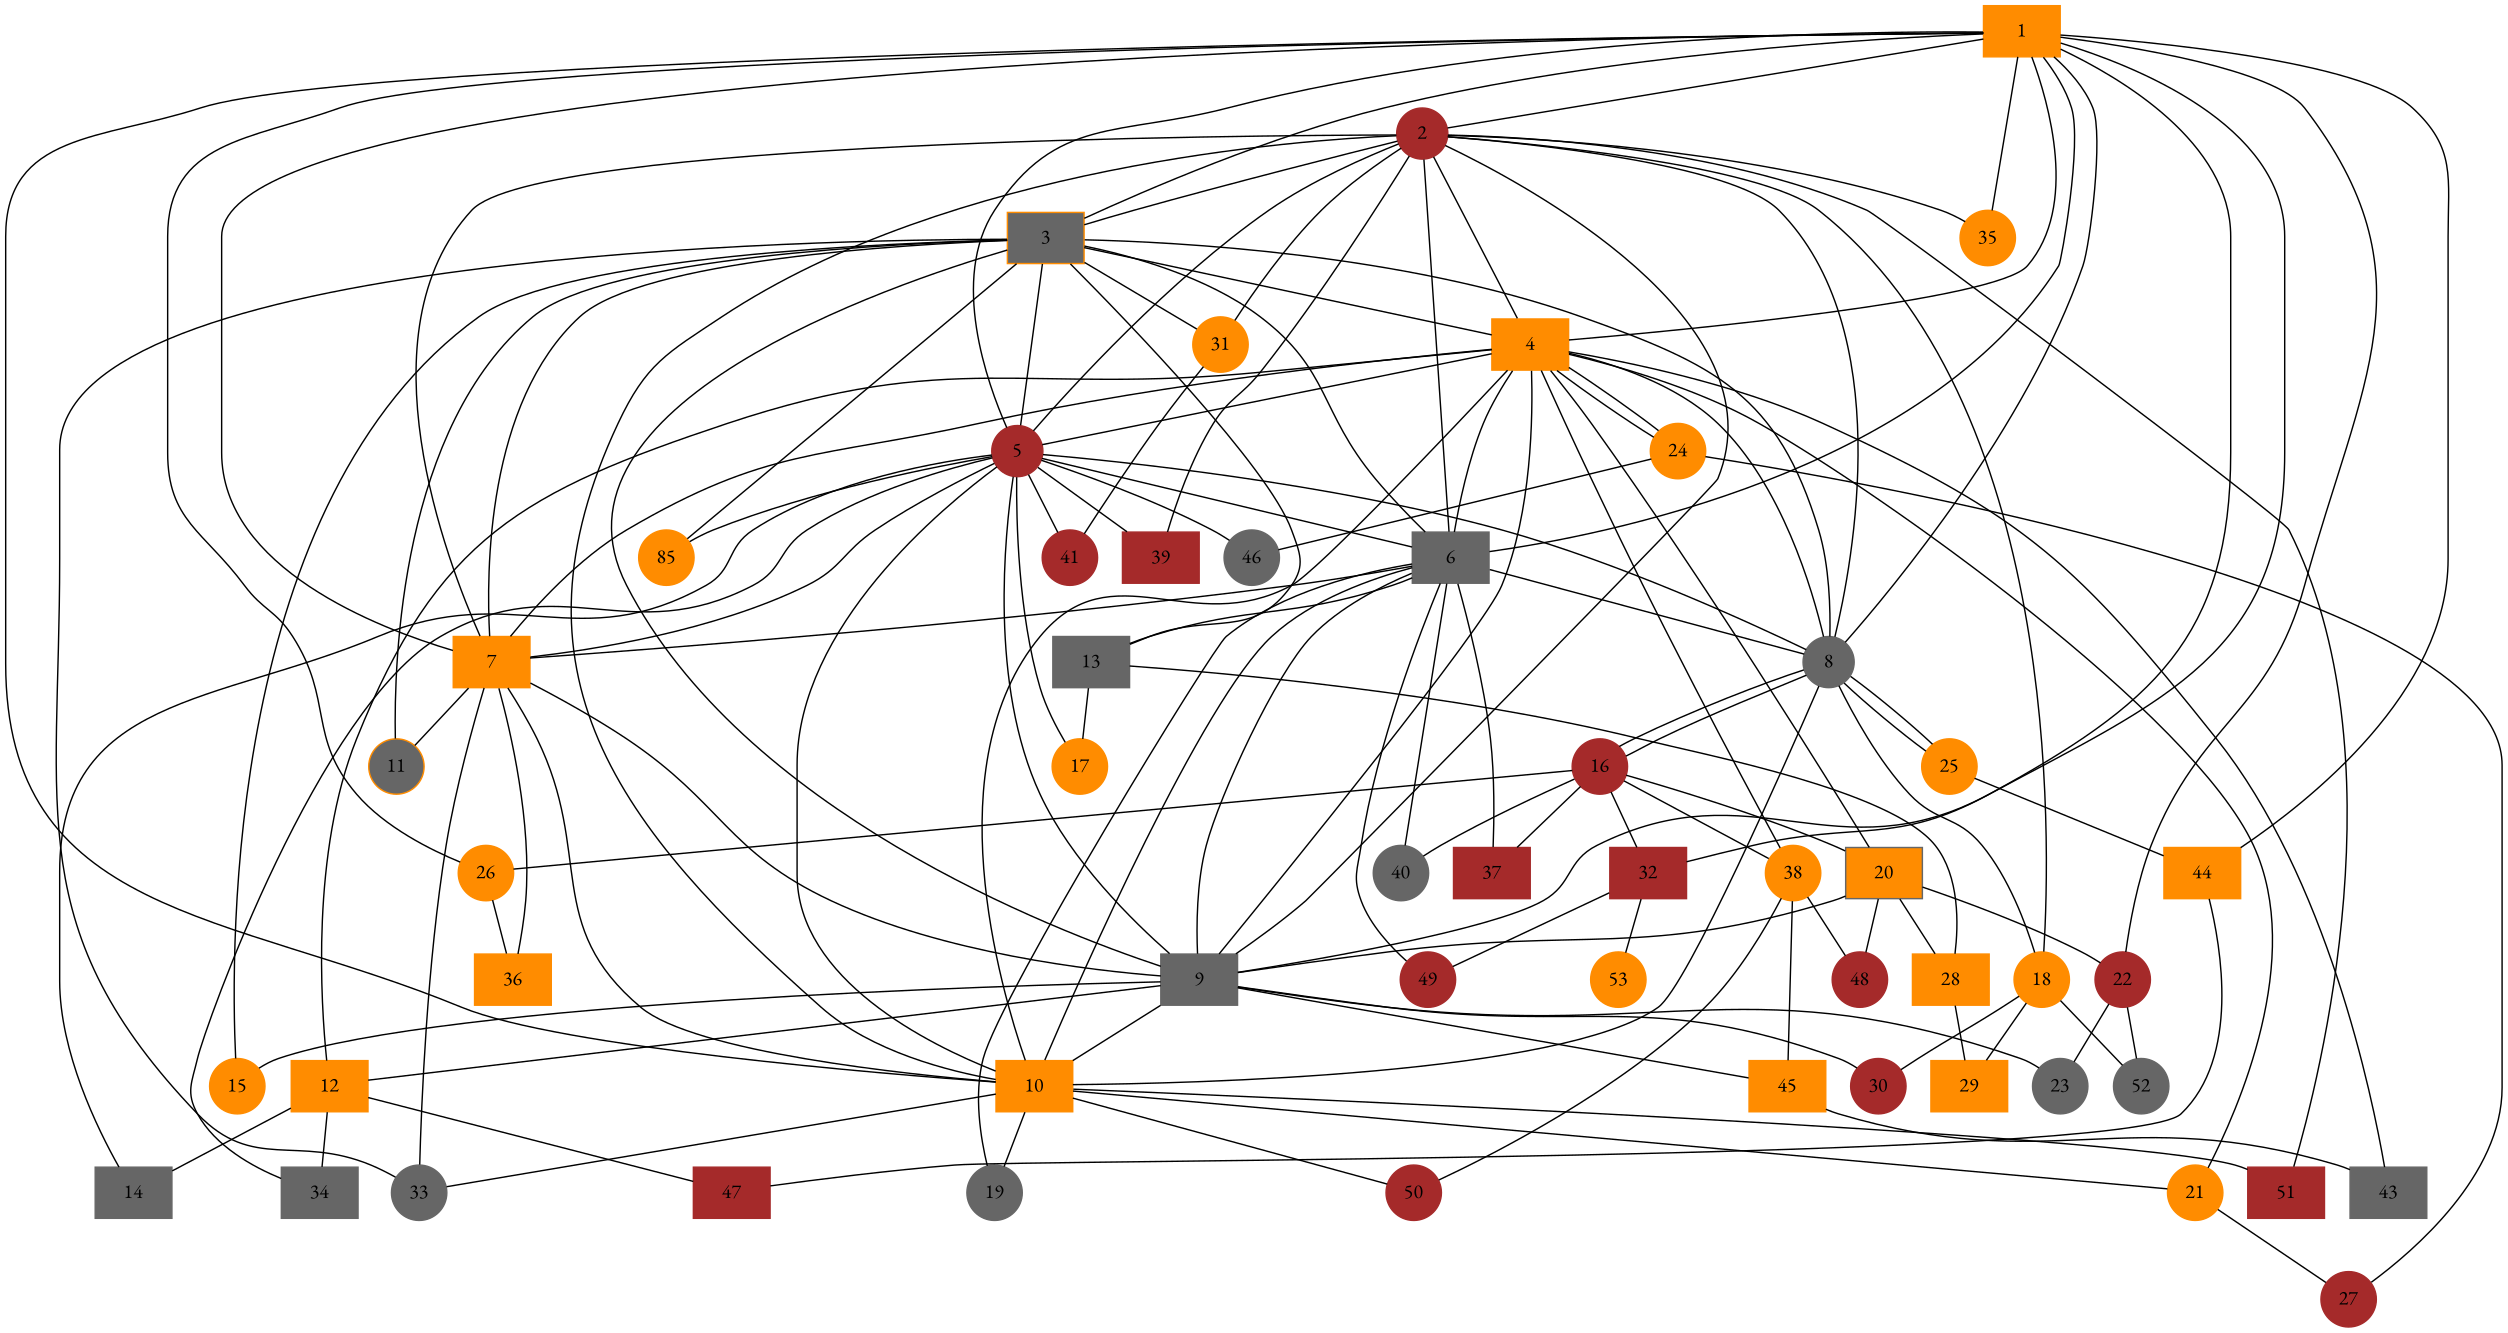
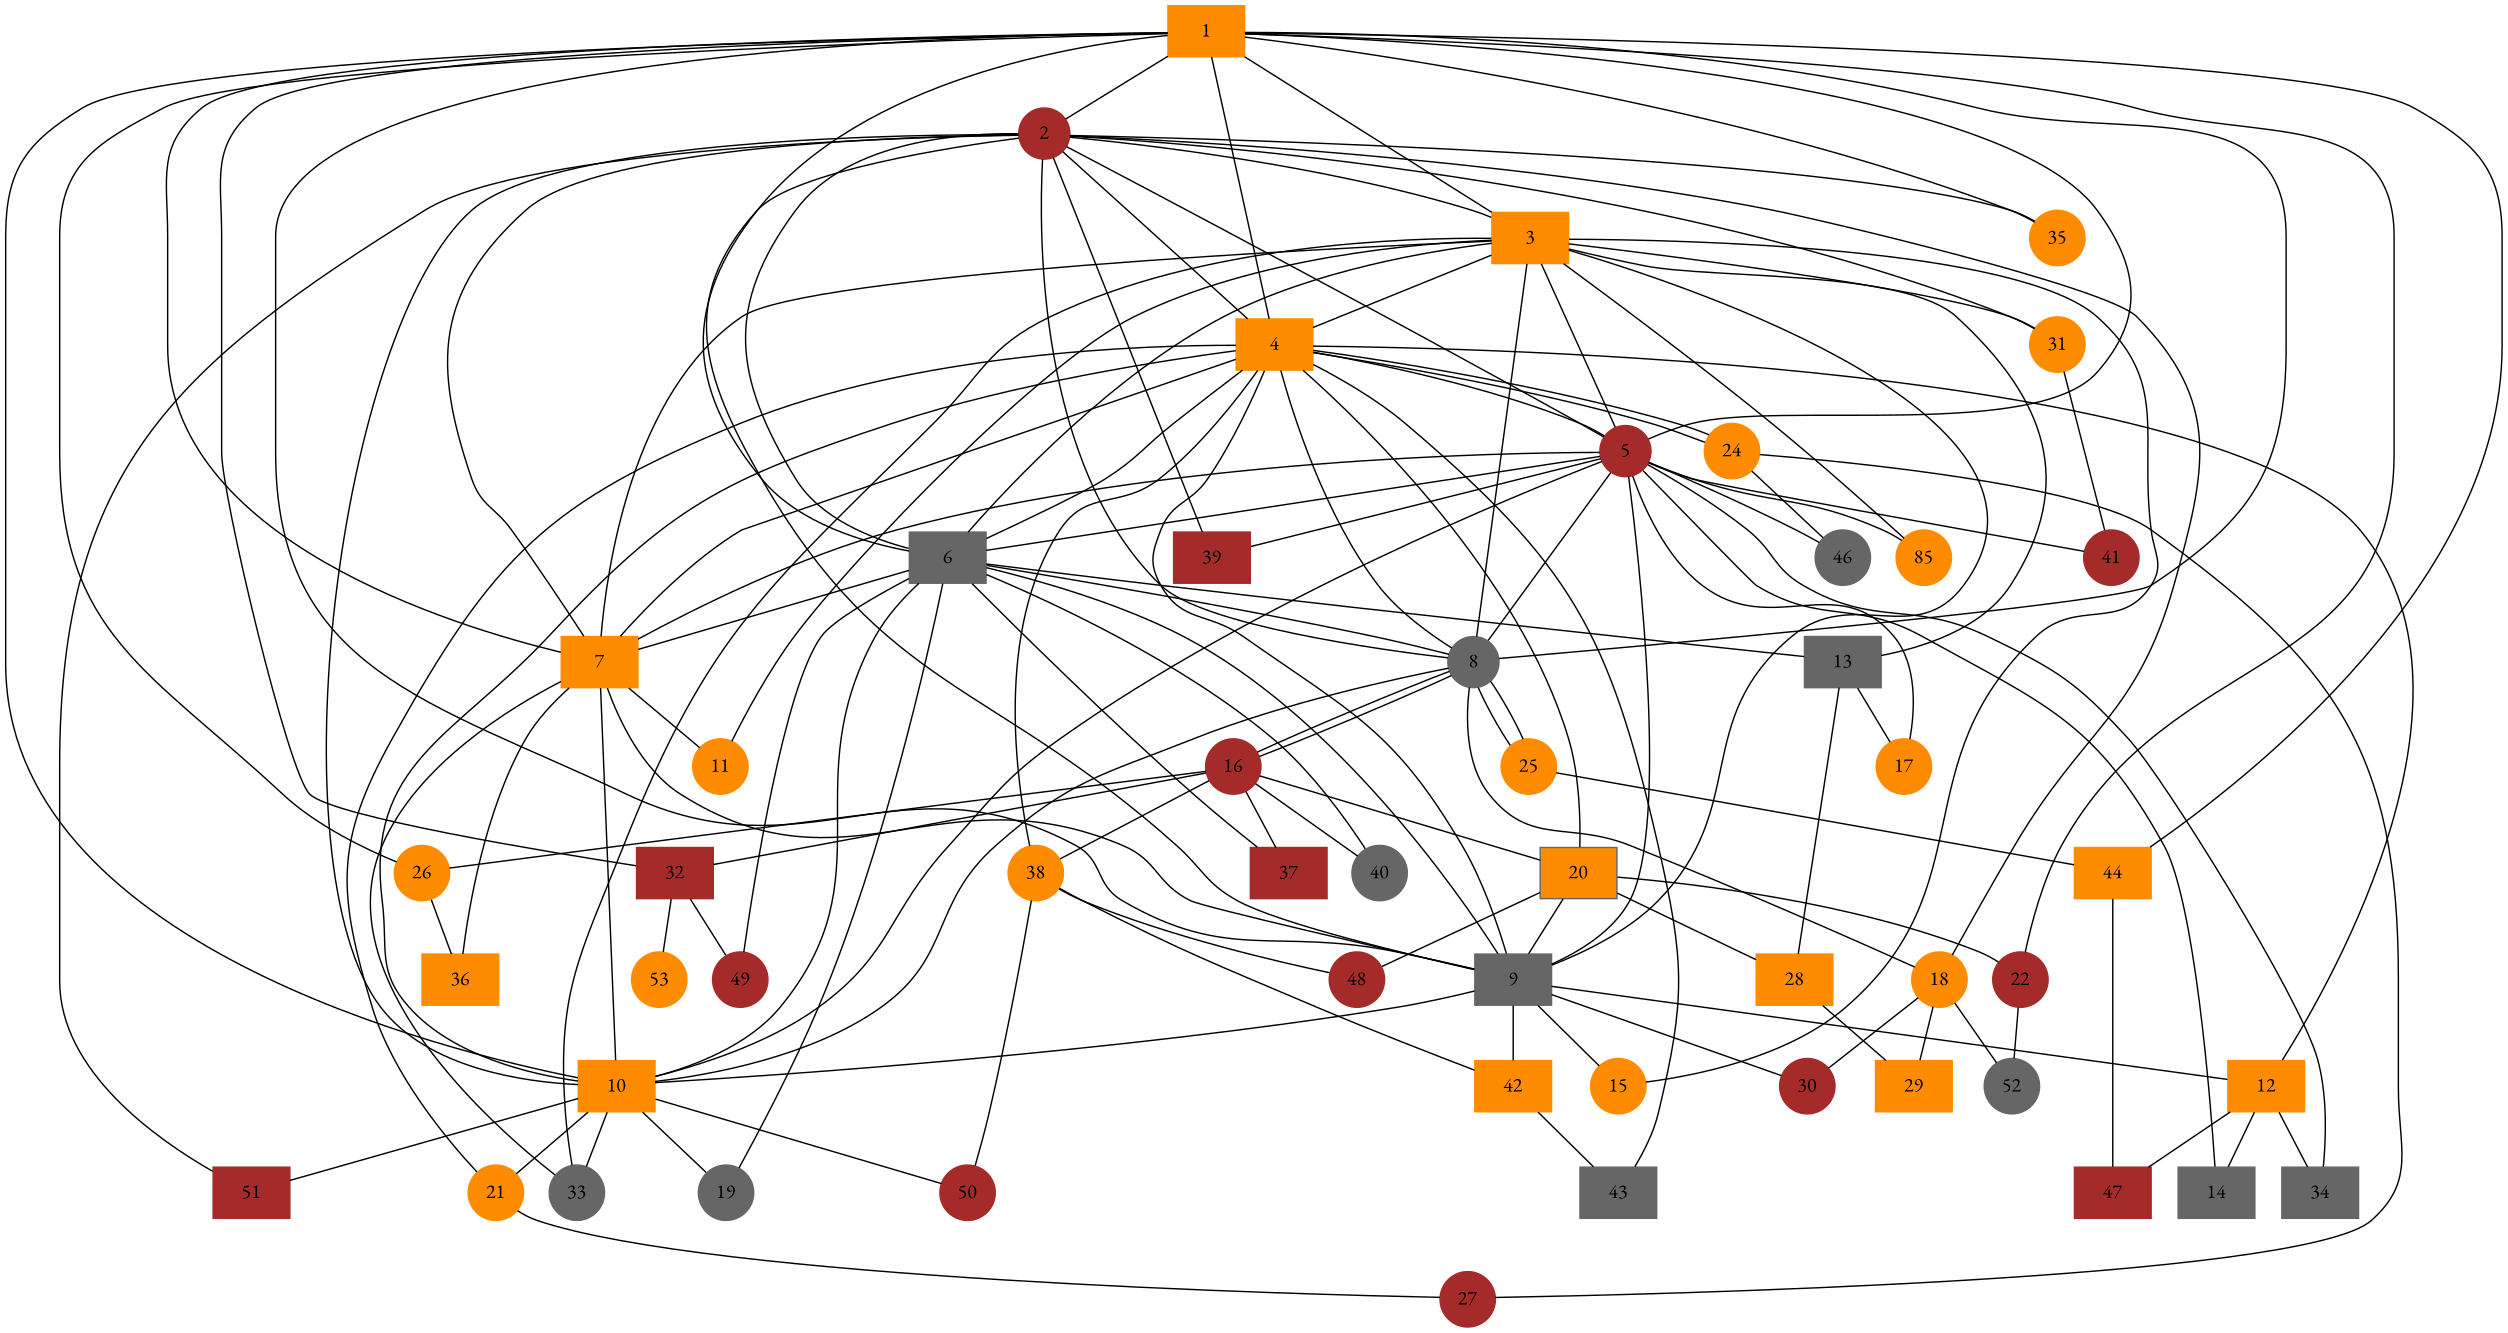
(1046, 238) -> (1530, 238)
(396, 767) -> (720, 767)
(1787, 1086) -> (1513, 1086)
(2060, 1086) -> none
